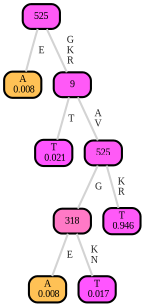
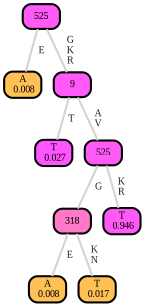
(54, 153) -> (54, 153)
(97, 289) -> (97, 289)
